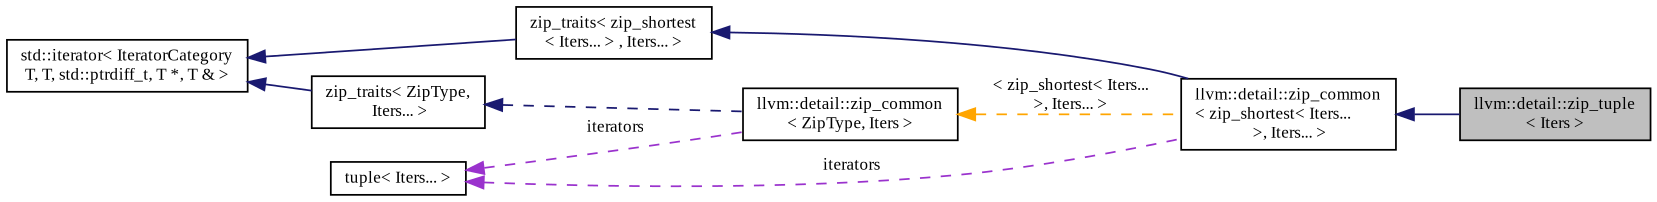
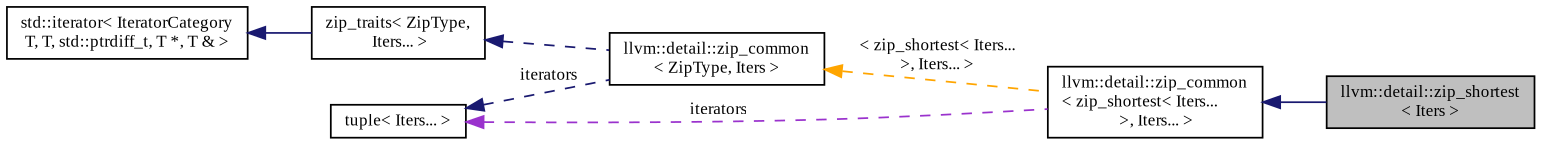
(614, 33) -> none
(1555, 114) -> (1431, 102)
(614, 151) -> (546, 92)
